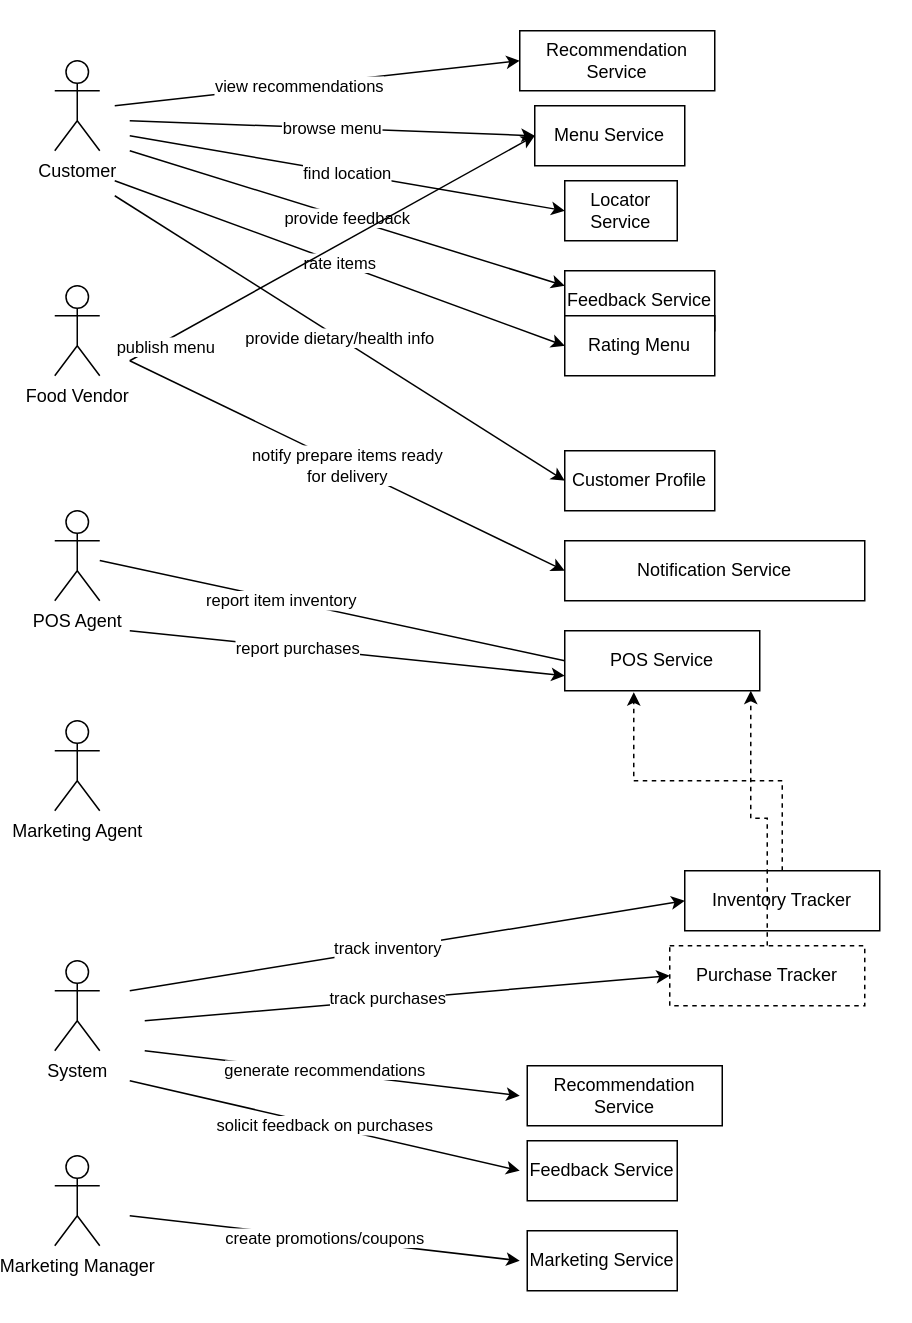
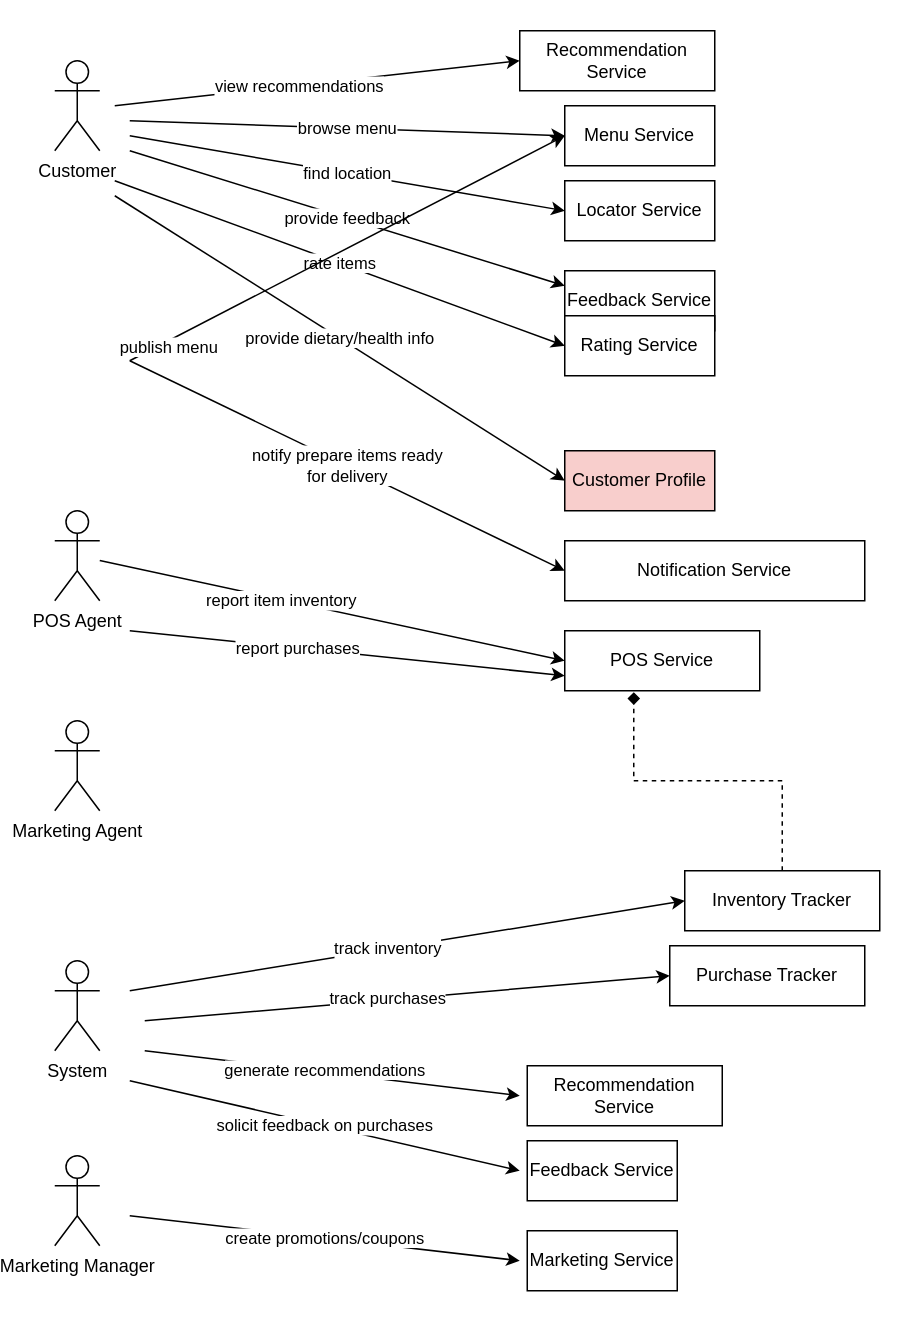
(610, 136) -> (640, 136)
(621, 211) -> (640, 211)
(77, 331) -> none
(640, 346) -> (640, 346)
(640, 481) -> (640, 481)
(557, 659) -> (552, 658)
(634, 704) -> (634, 705)
(764, 818) -> none
(767, 976) -> (767, 976)
